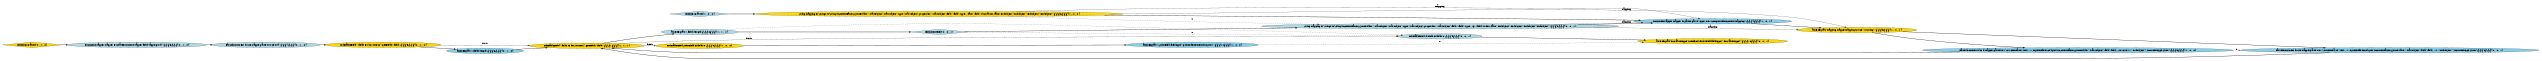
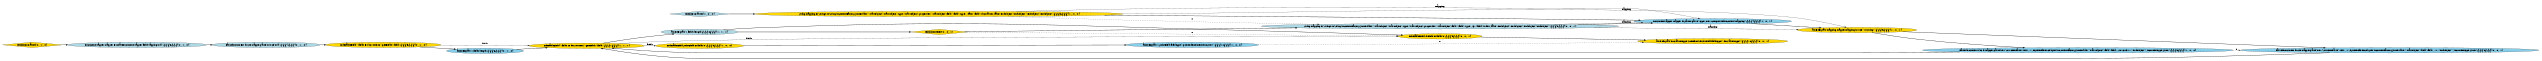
(1062, 25) -> (1062, 25)
(939, 32) -> (939, 32)
(1440, 36) -> (1440, 36)
